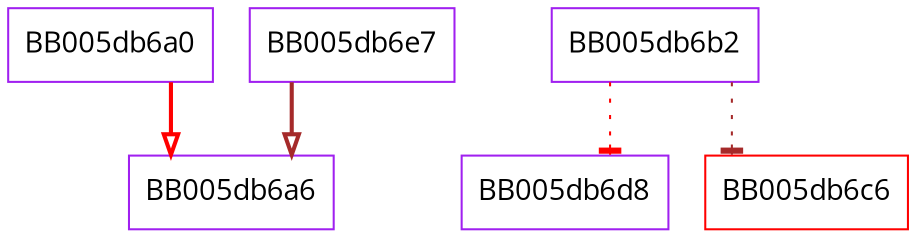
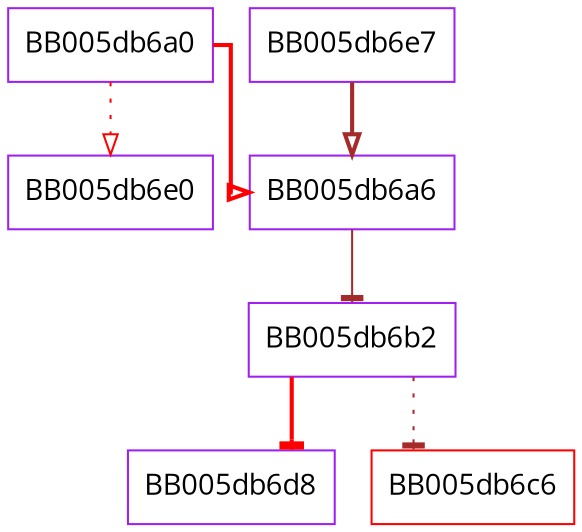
(610, 113) -> (292, 408)
none -> (111, 192)
none -> (352, 261)
